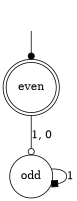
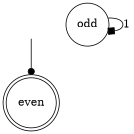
(31, 132) -> none
